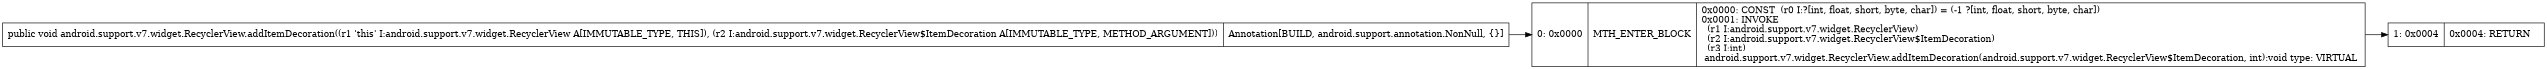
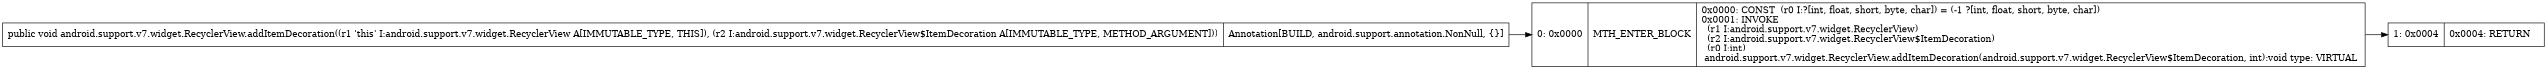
(1724, 49) -> (1724, 49)
